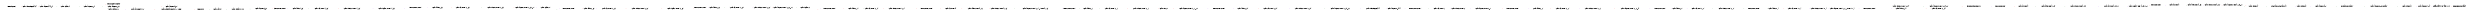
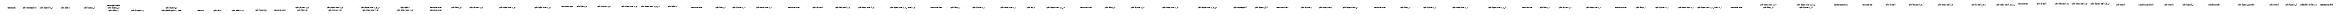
(437, 8) -> none
